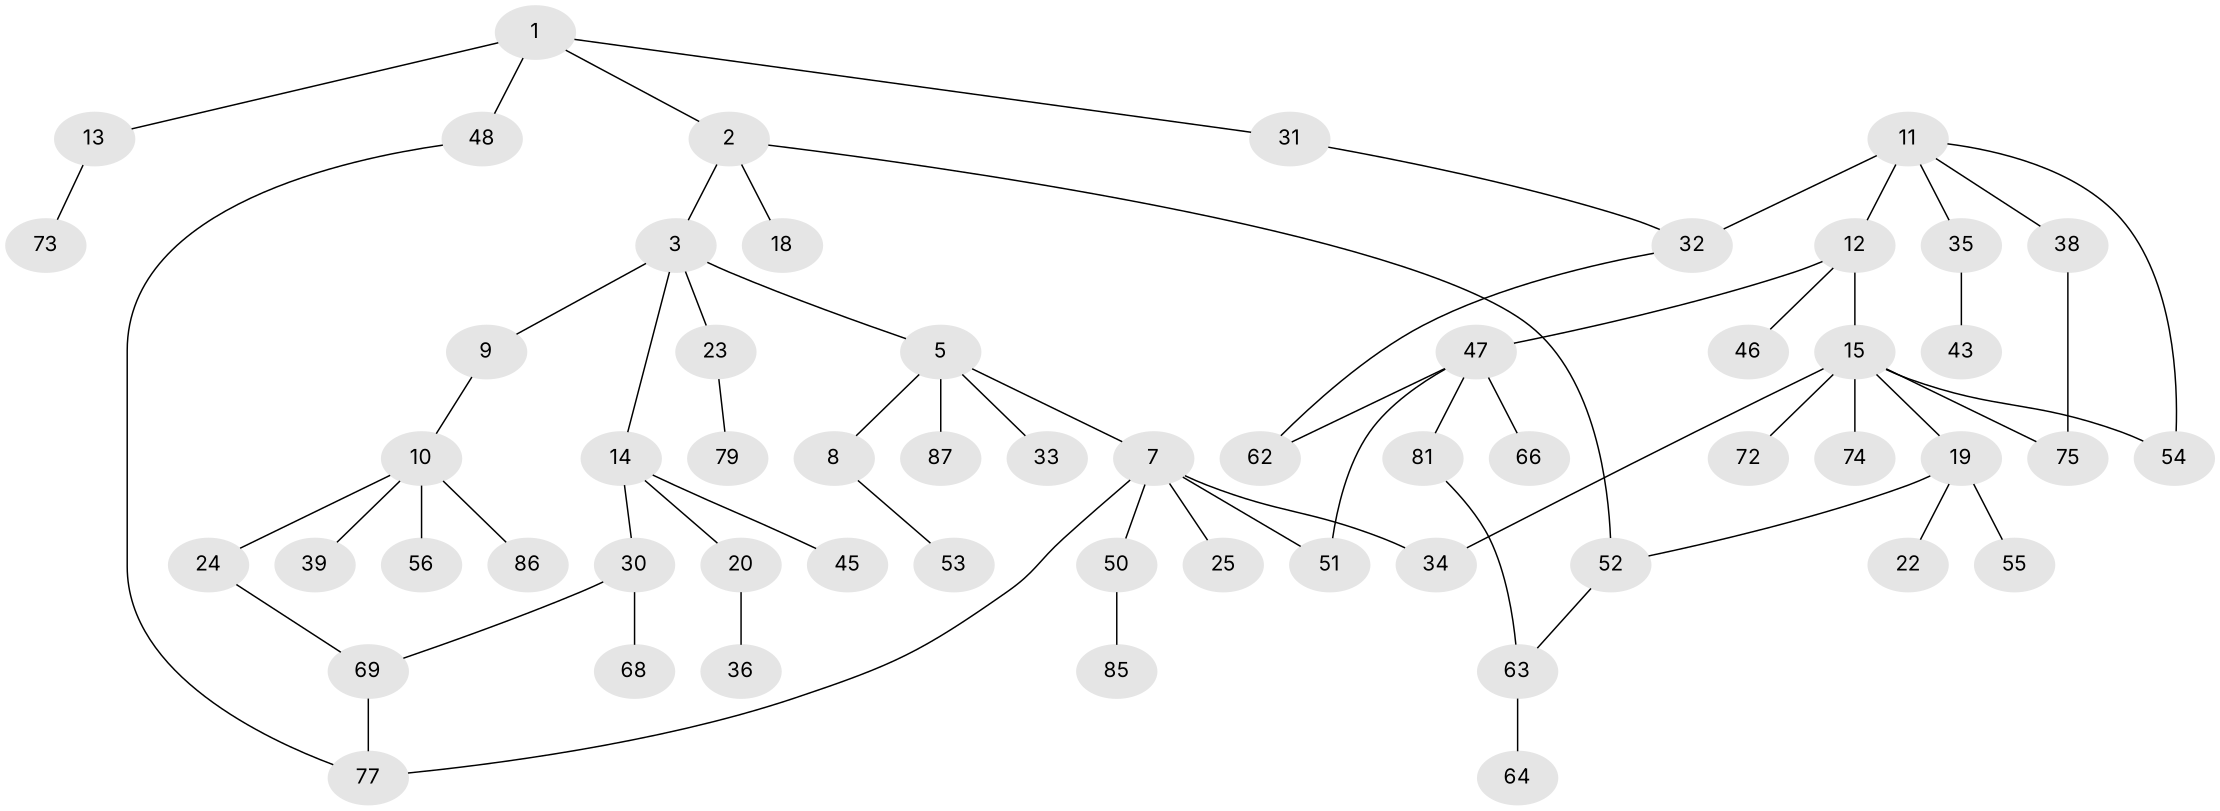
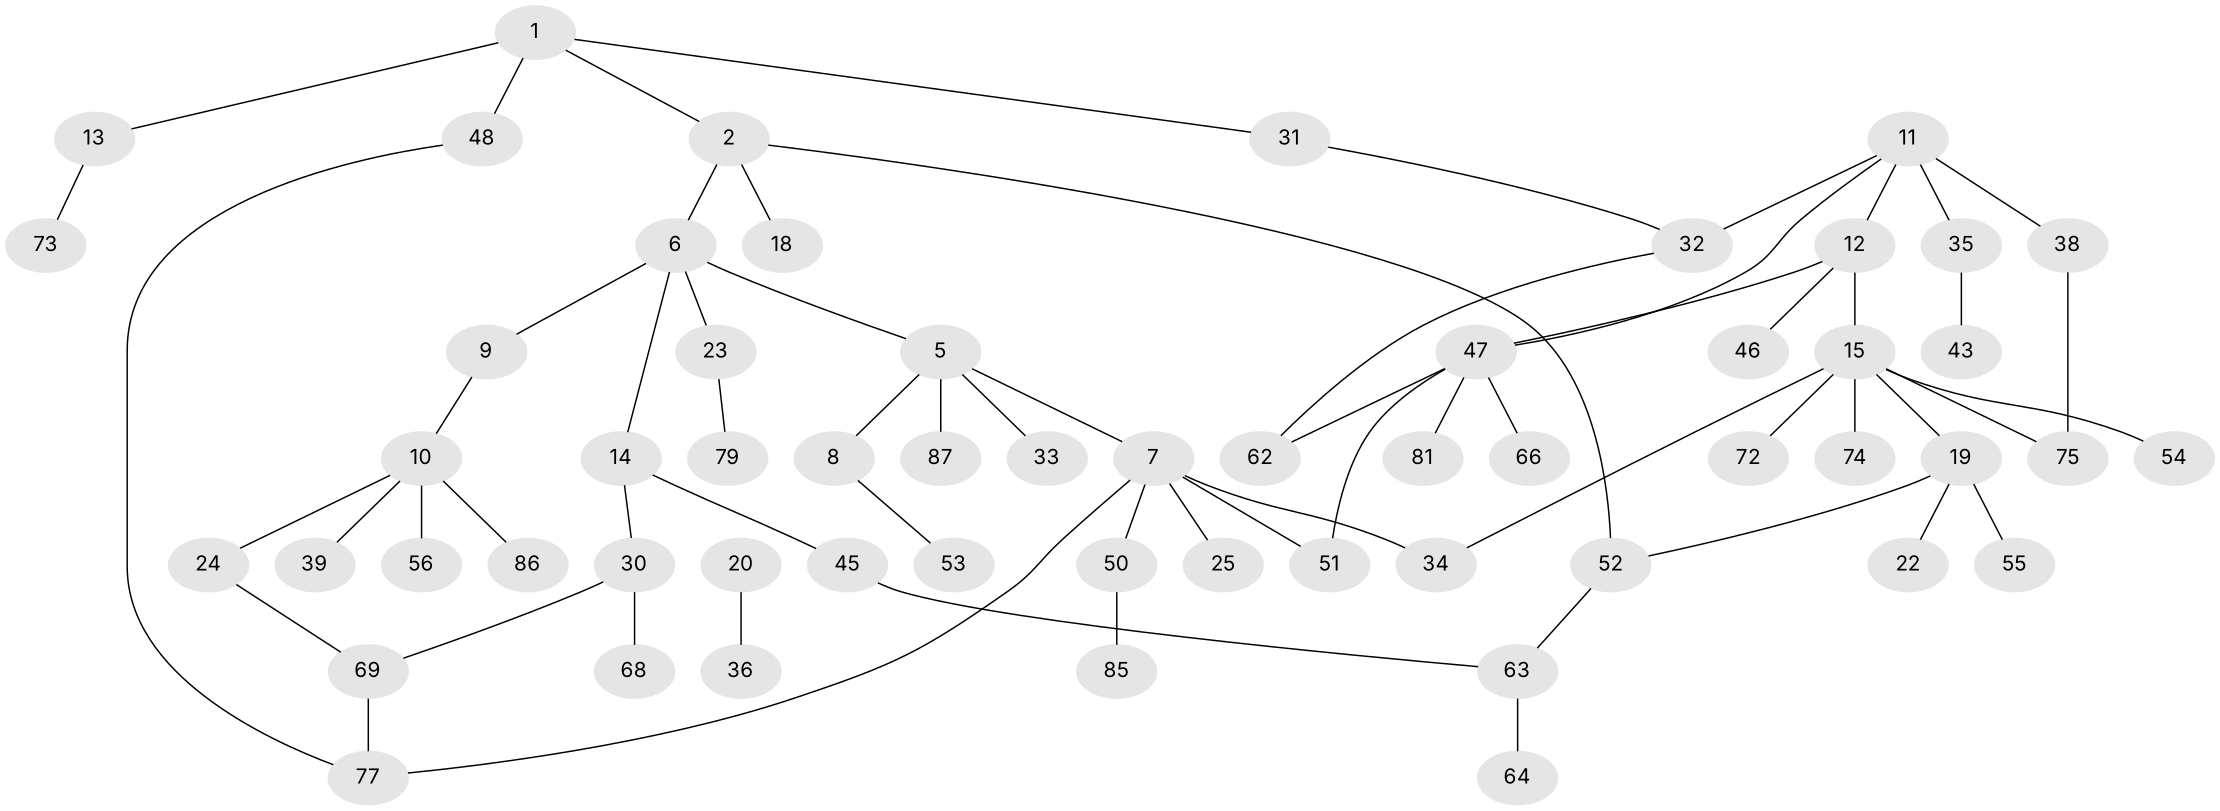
(2130, 232) -> (1726, 282)
(676, 246) -> (676, 246)
(681, 512) -> none
(1497, 556) -> (1176, 636)
